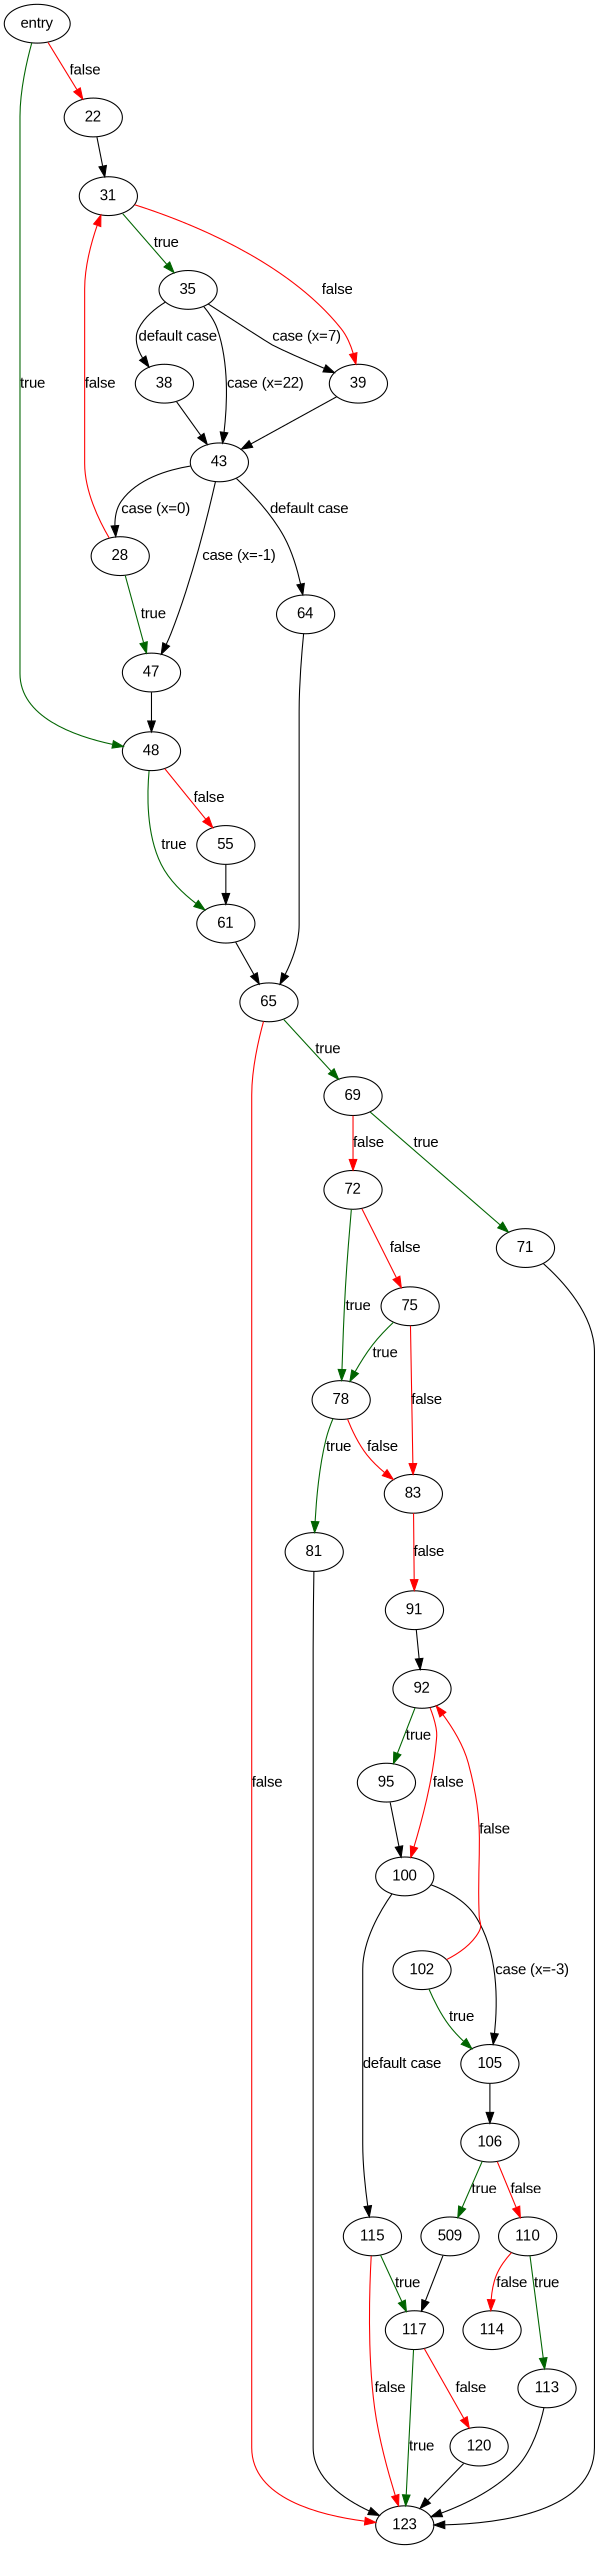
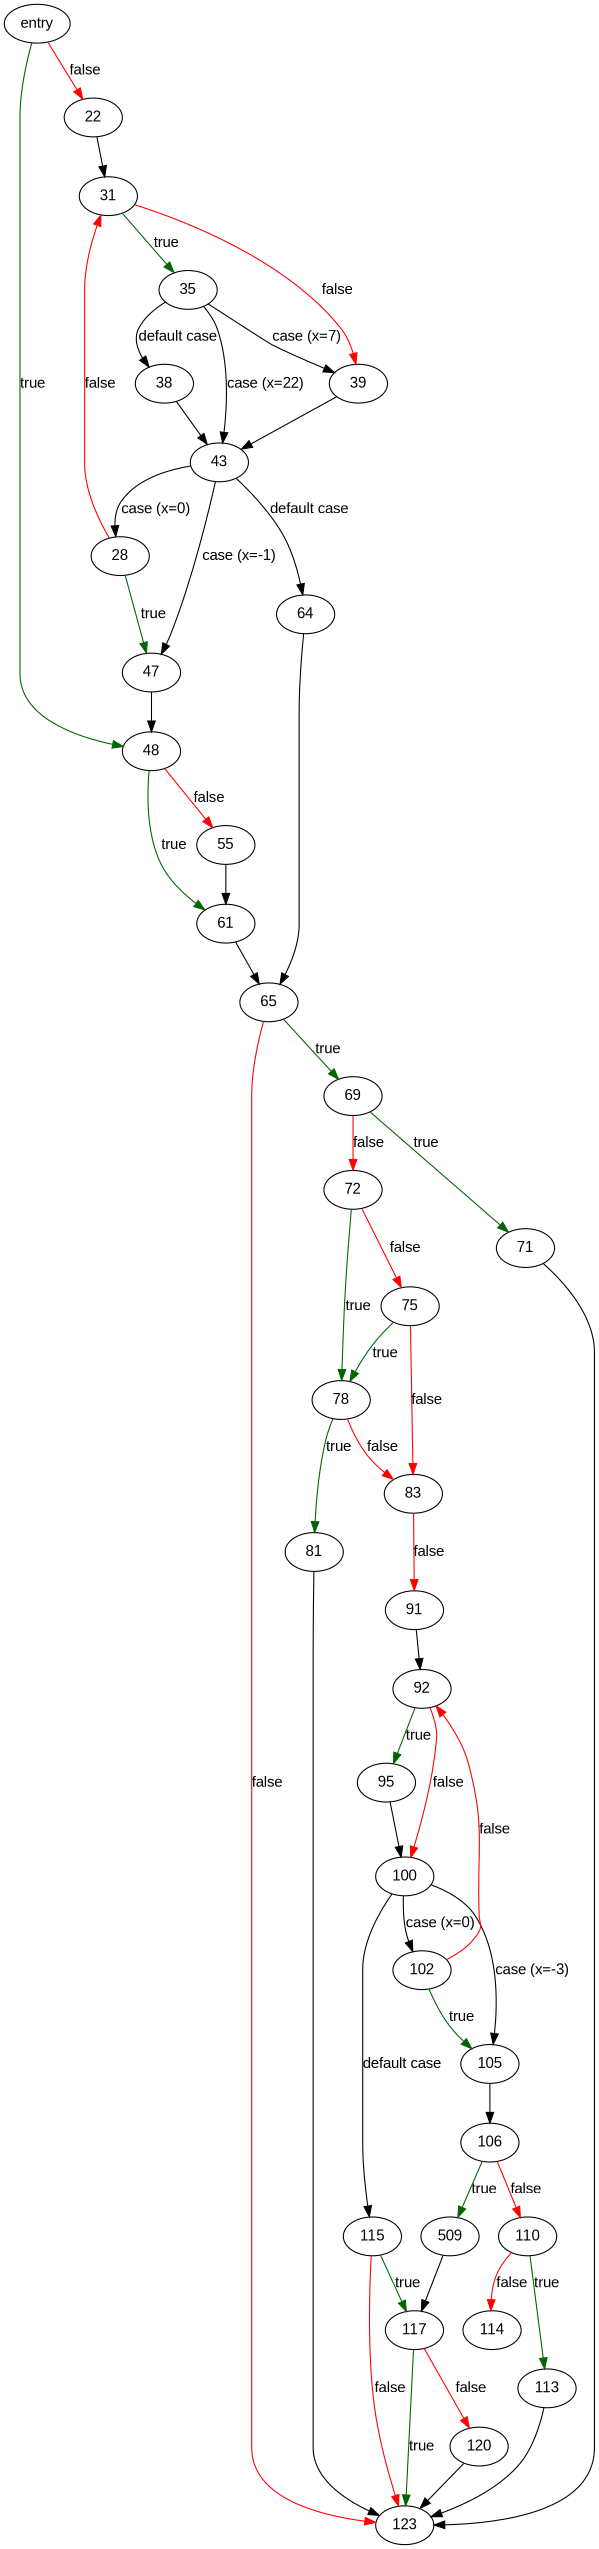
none -> (404, 1919)
